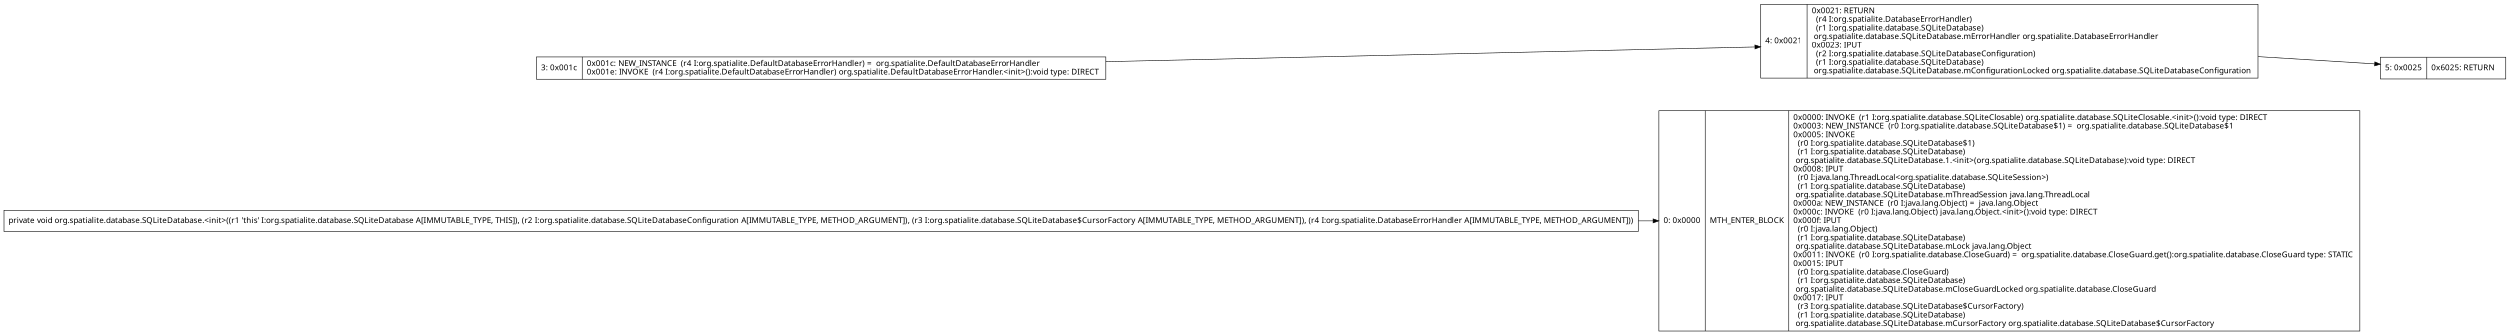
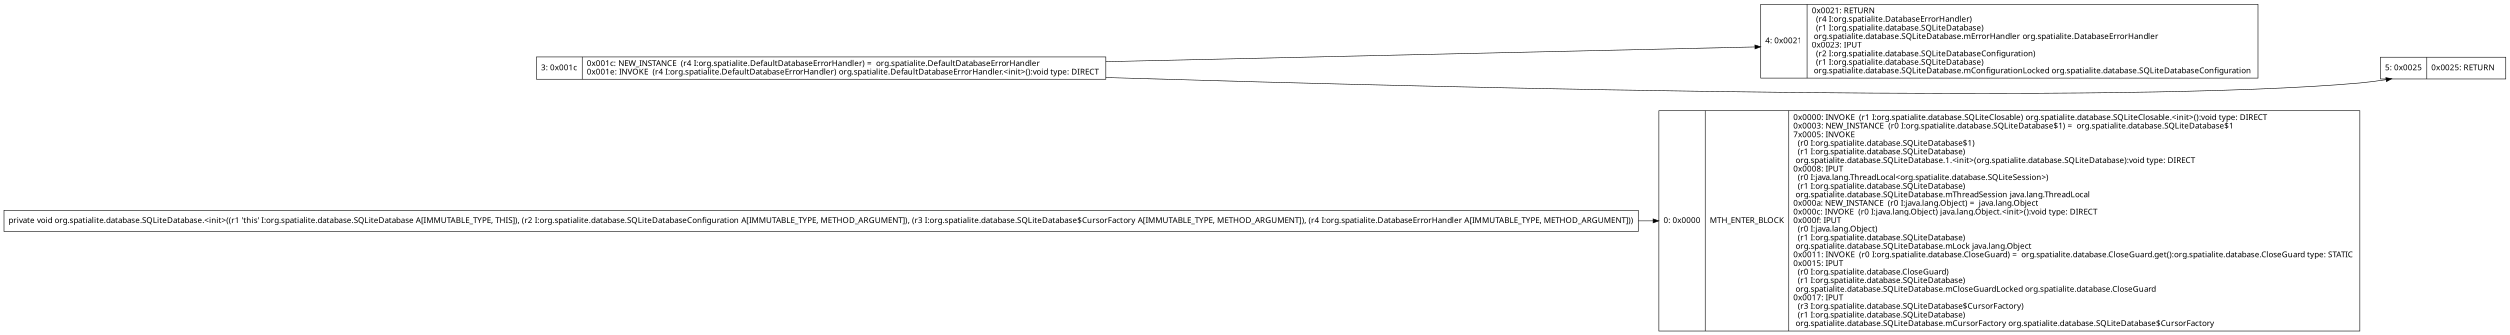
(2316, 60) -> (1746, 92)
(2466, 68) -> (2466, 68)
(1826, 135) -> (1826, 135)
